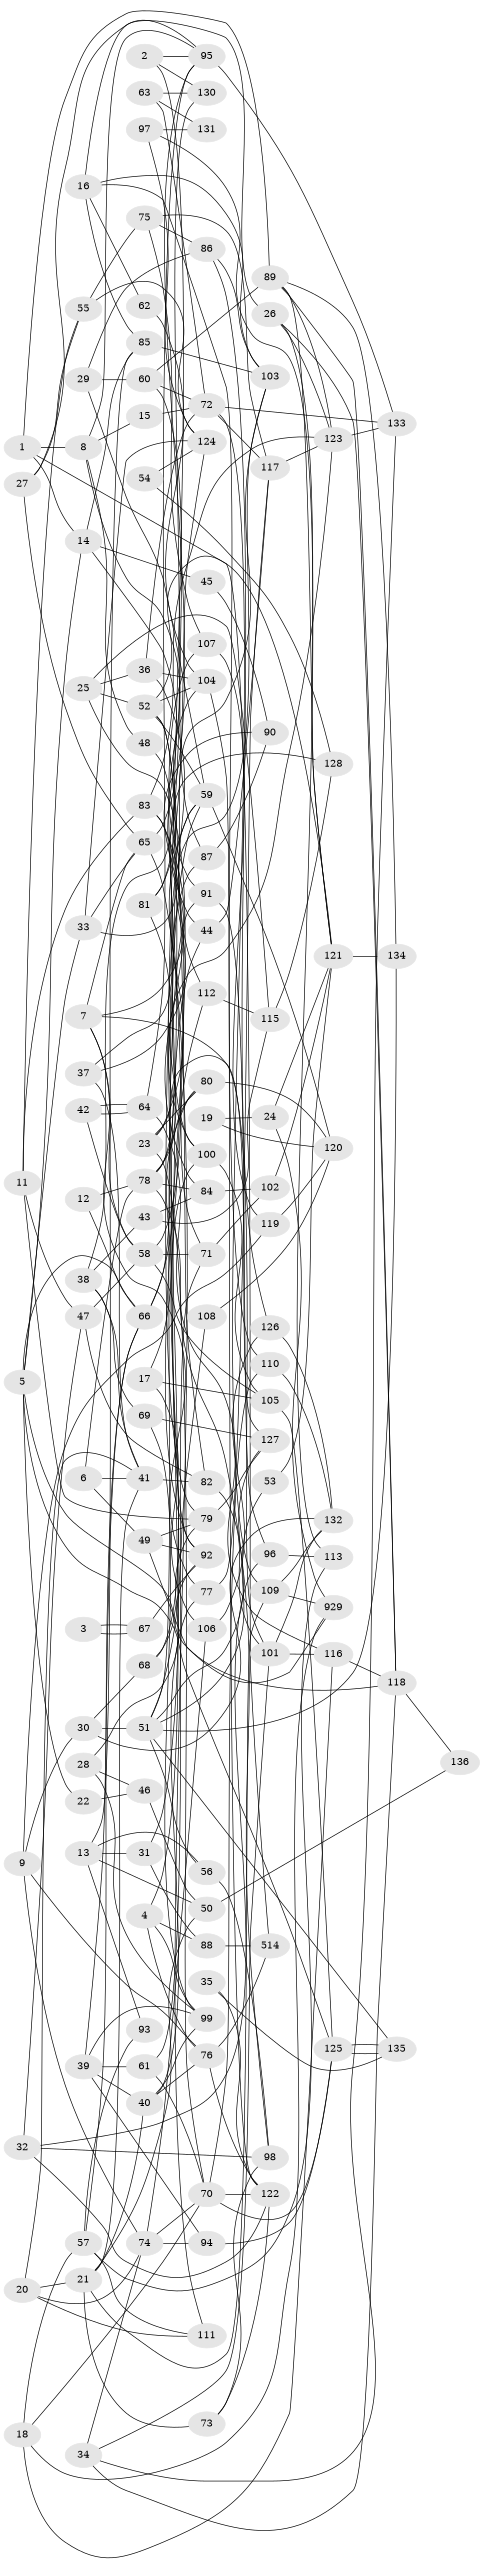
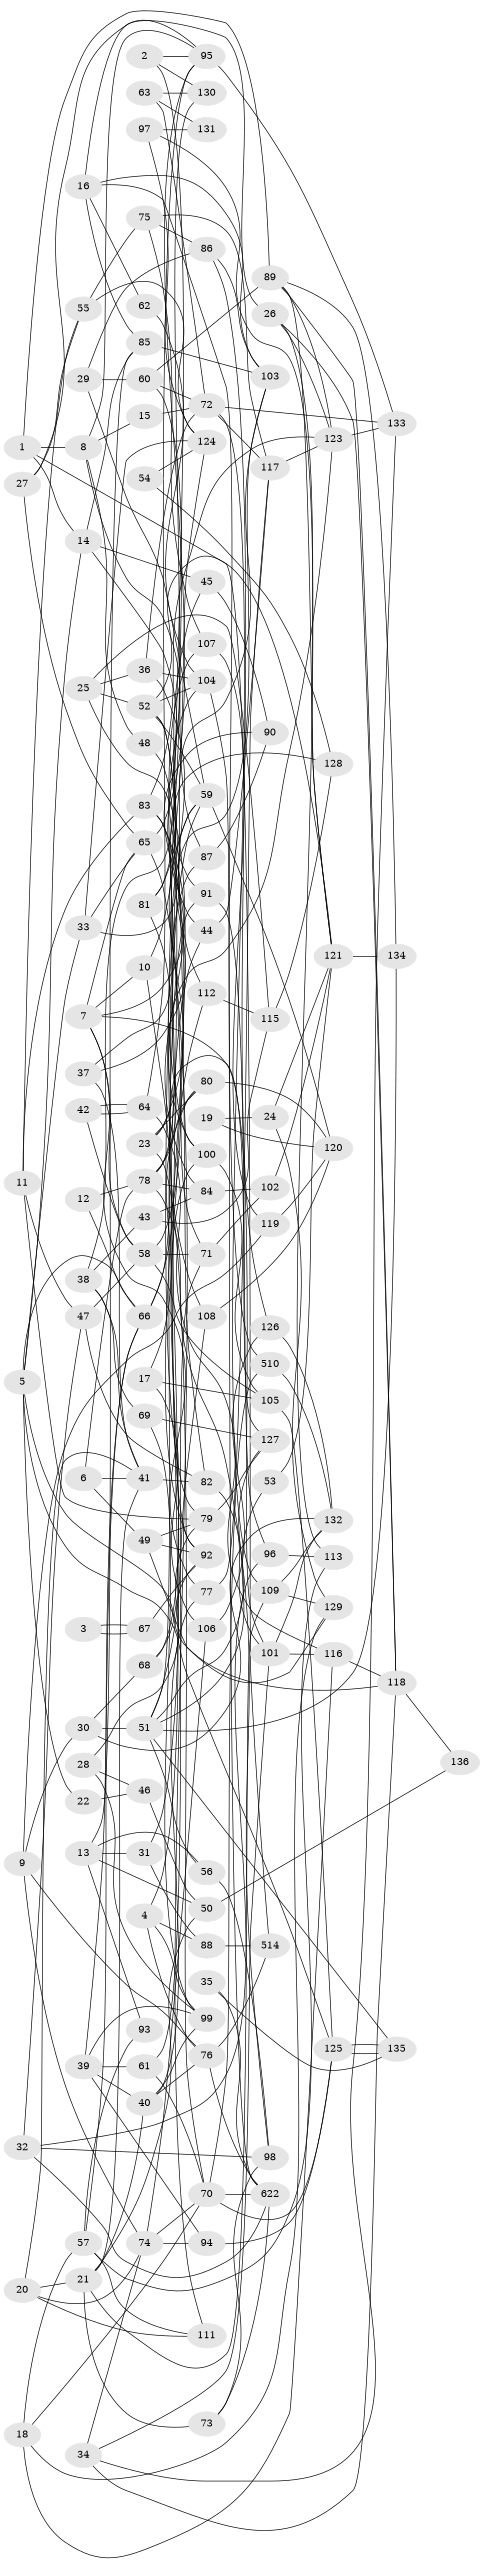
none -> (145, 968)
(270, 1365) -> (270, 1365)
(333, 1608) -> (333, 1608)
(270, 2194) -> (270, 2194)
